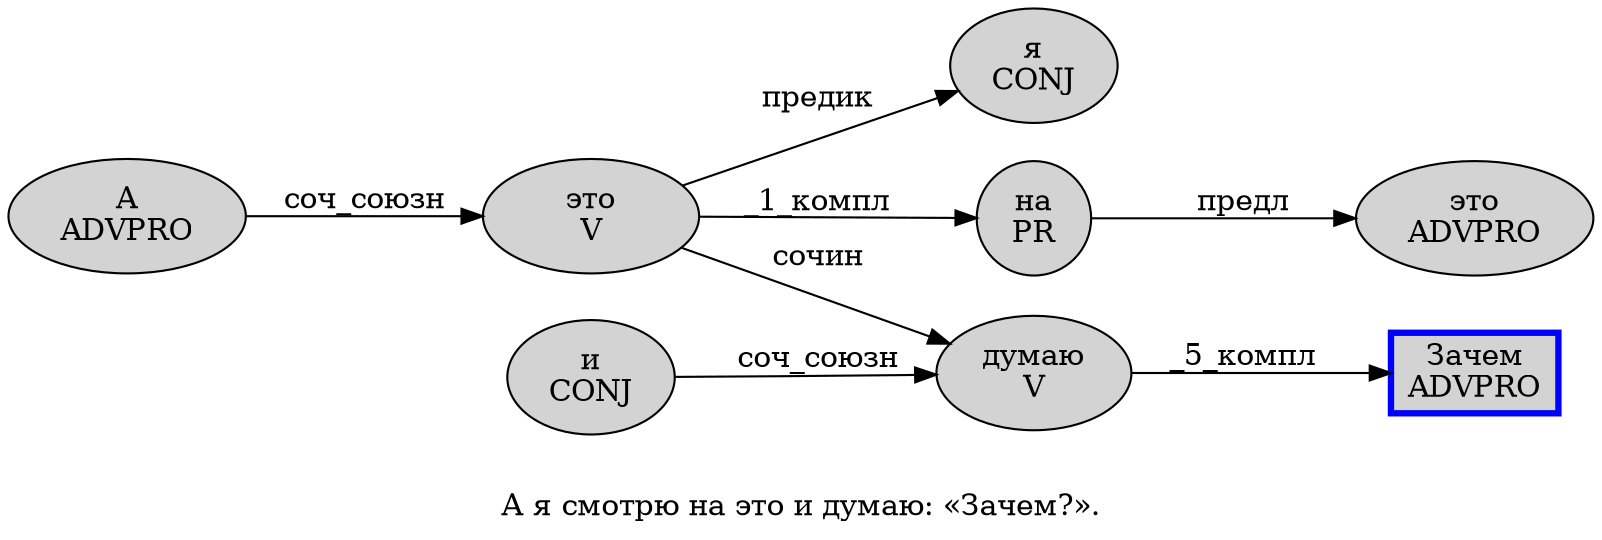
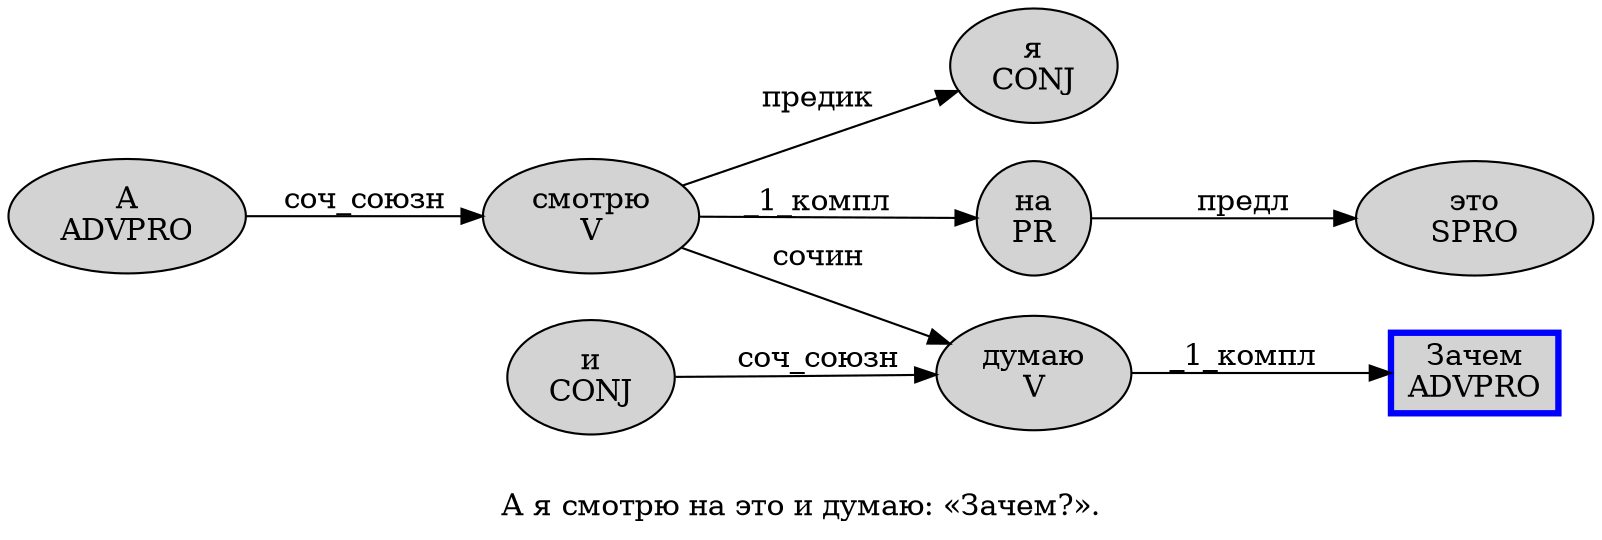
(591, 216) -> (591, 216)
(1475, 218) -> (1475, 218)
(1244, 357) -> (1244, 357)
